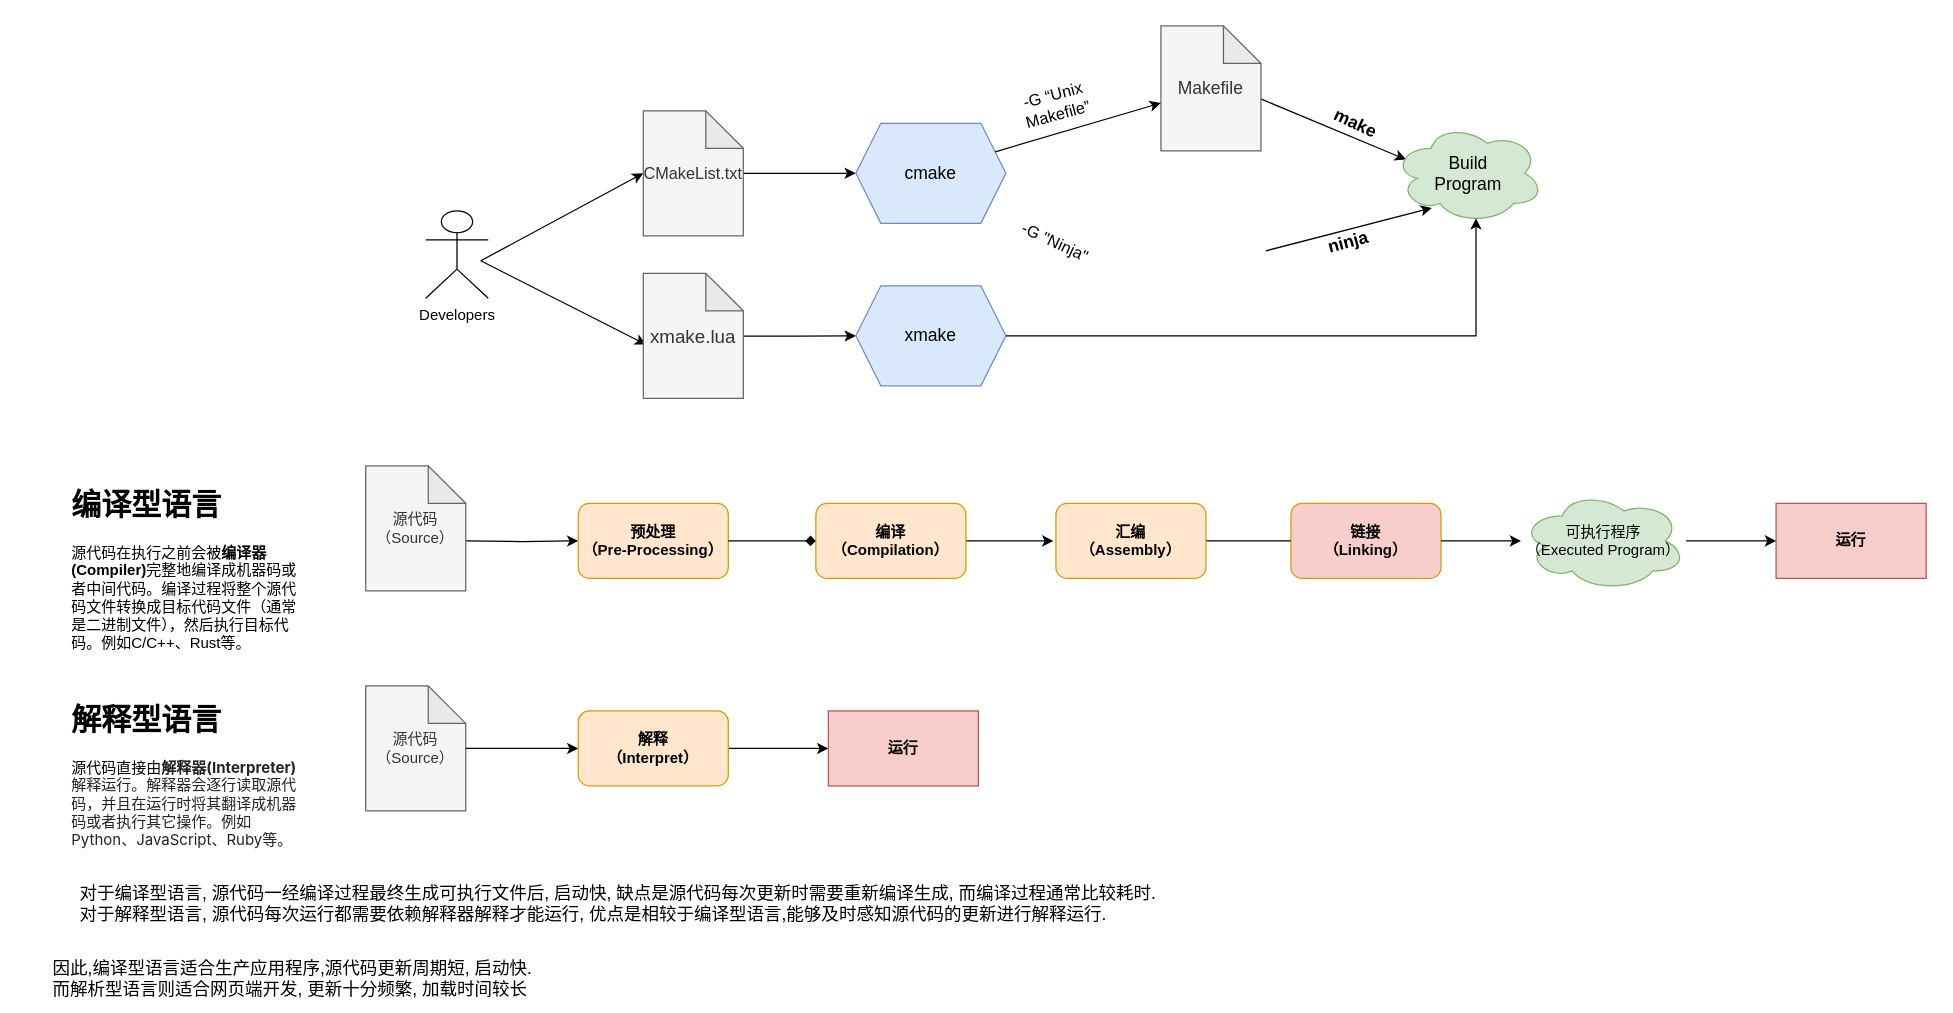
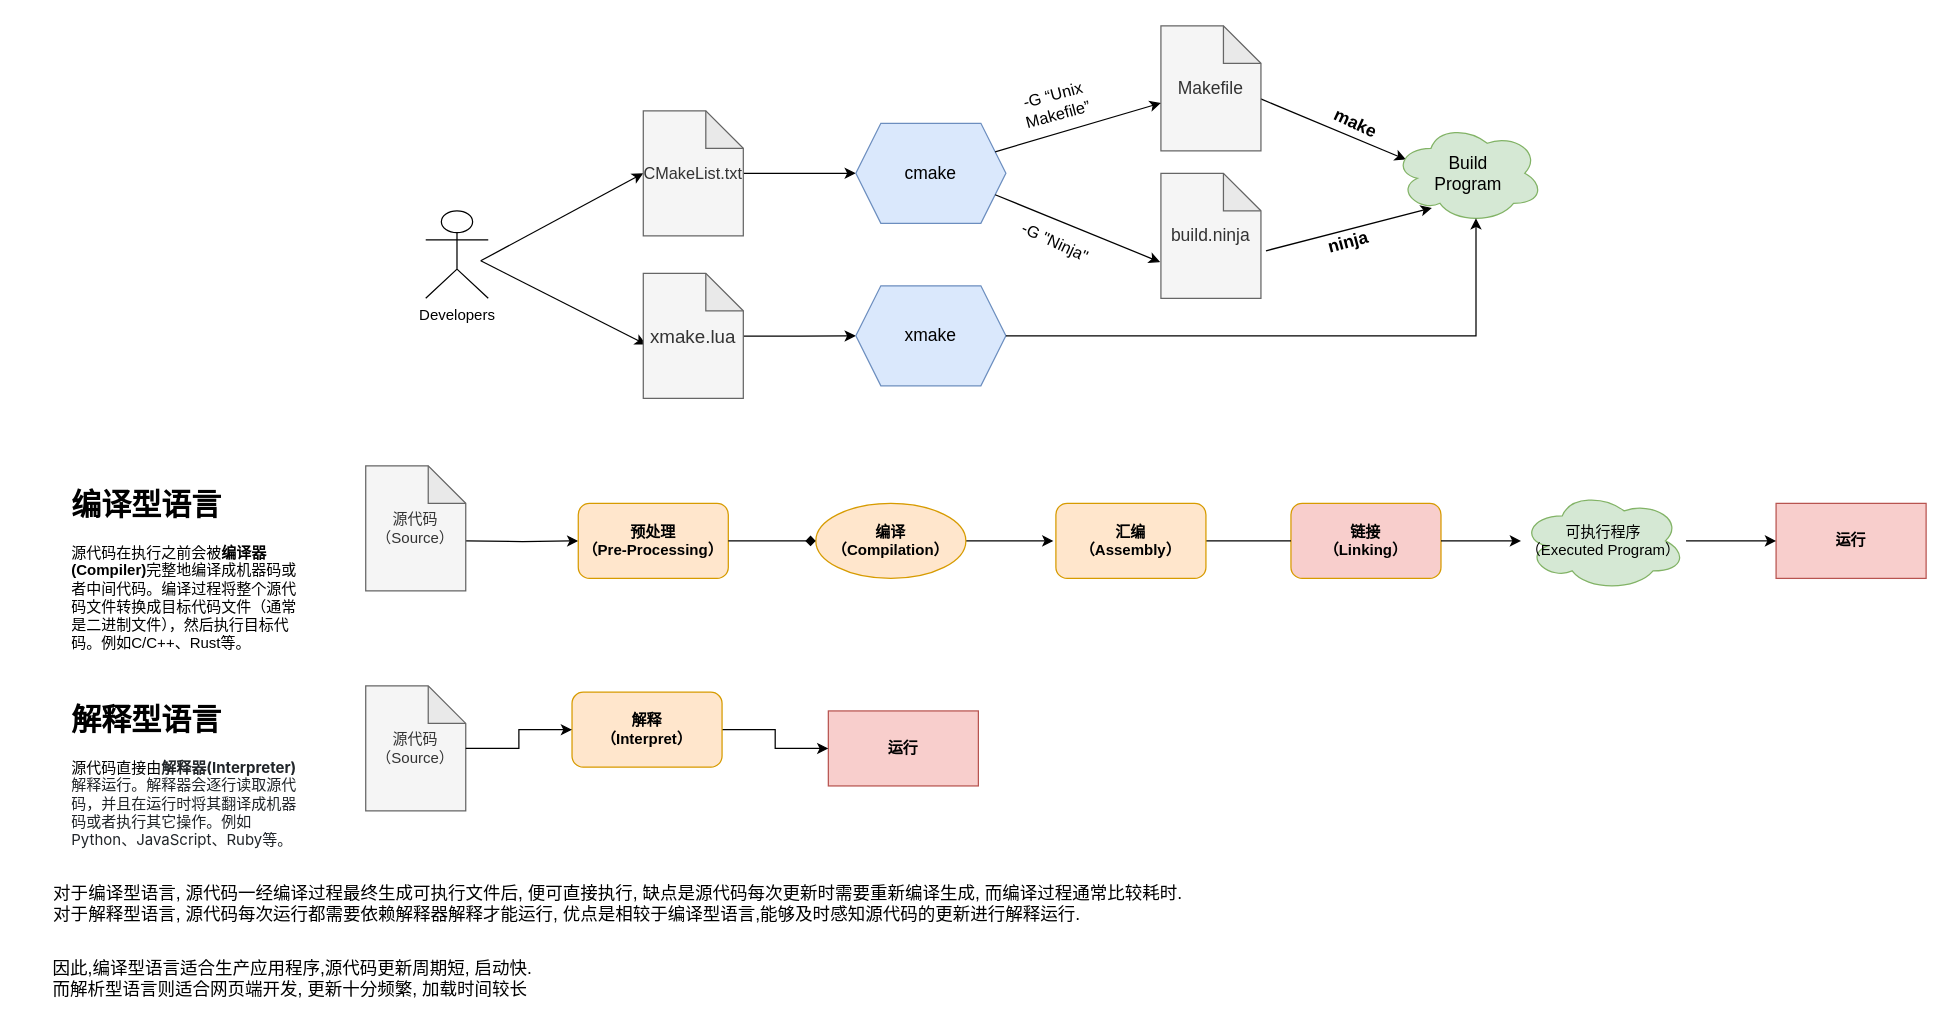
none -> (1074, 227)
none -> (1211, 236)
(891, 541) -> (891, 541)
(653, 748) -> (647, 729)
(618, 903) -> (618, 903)
